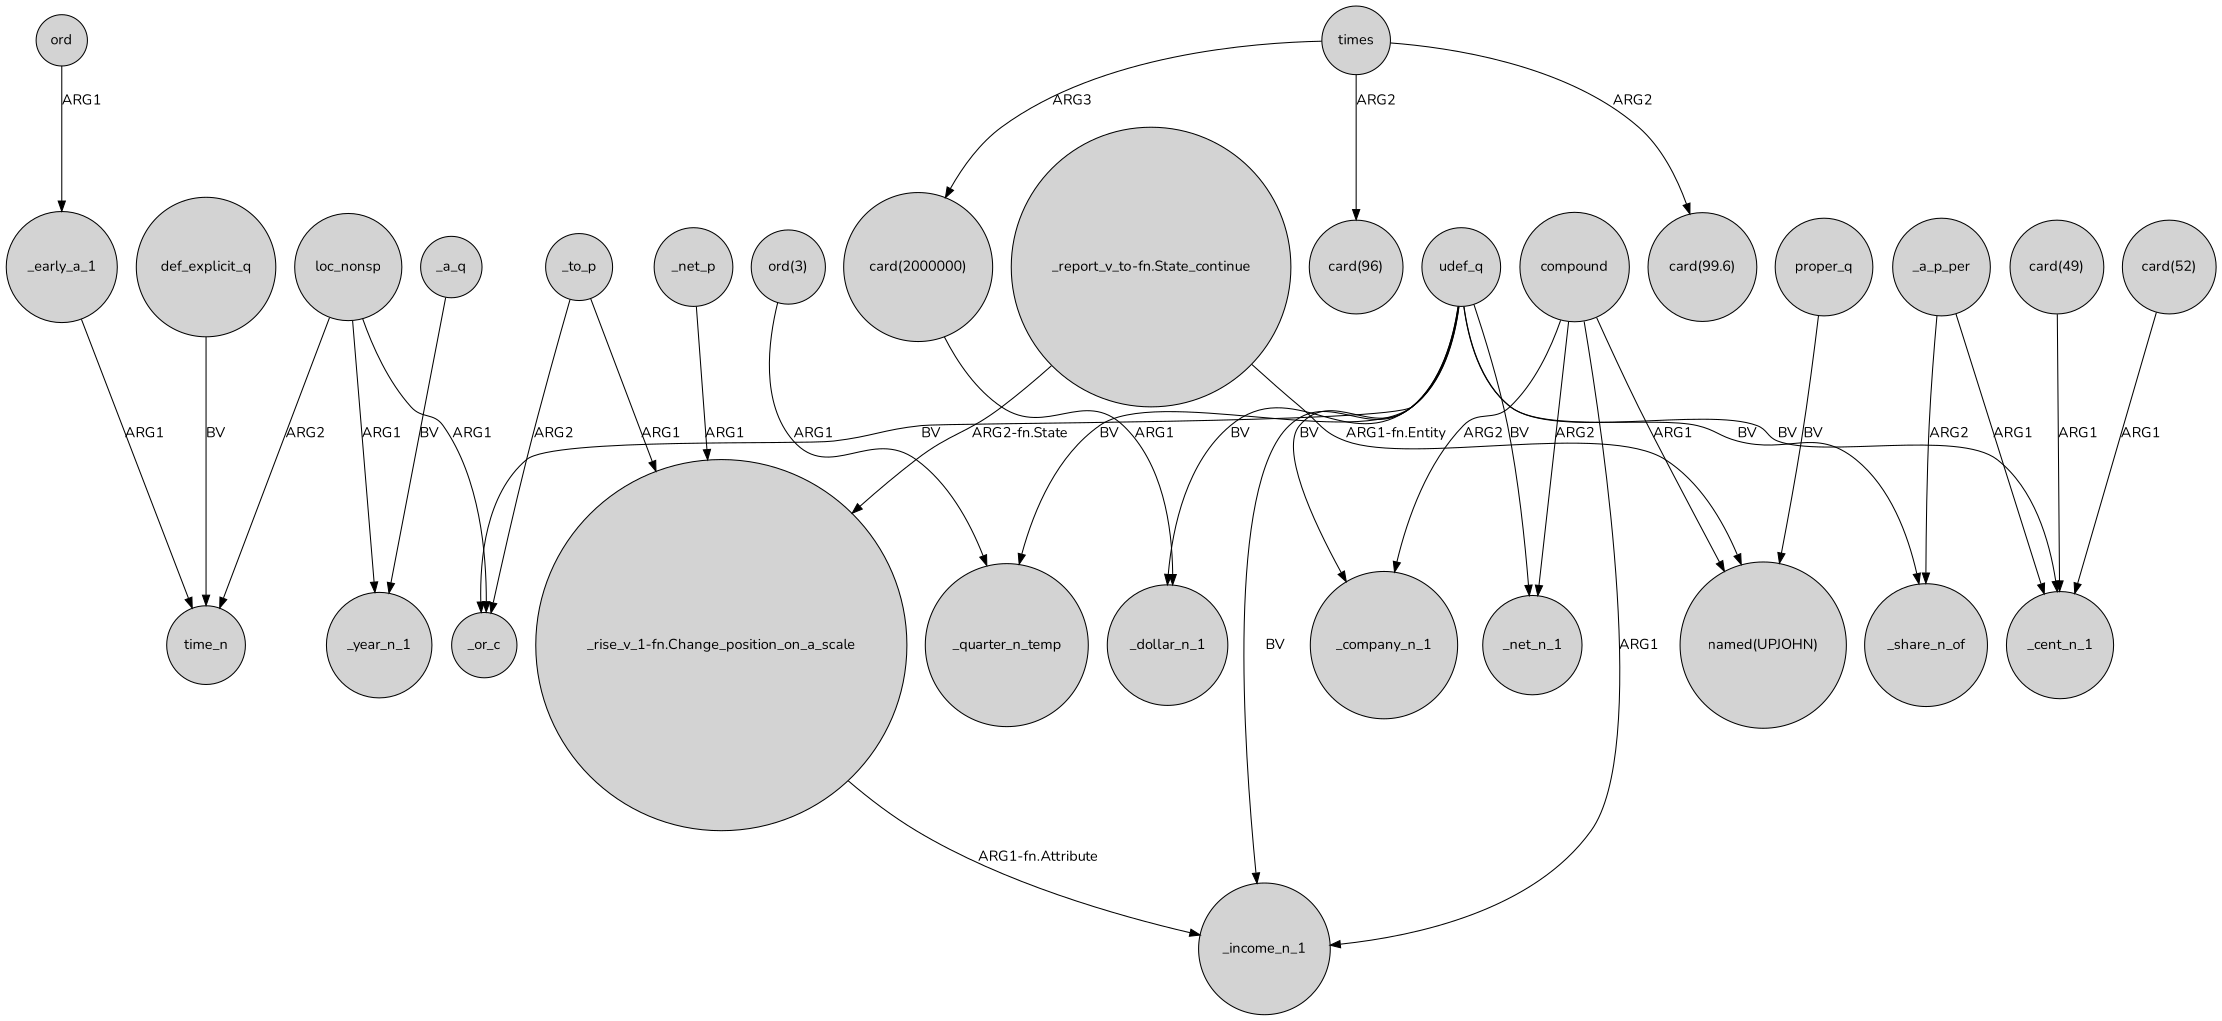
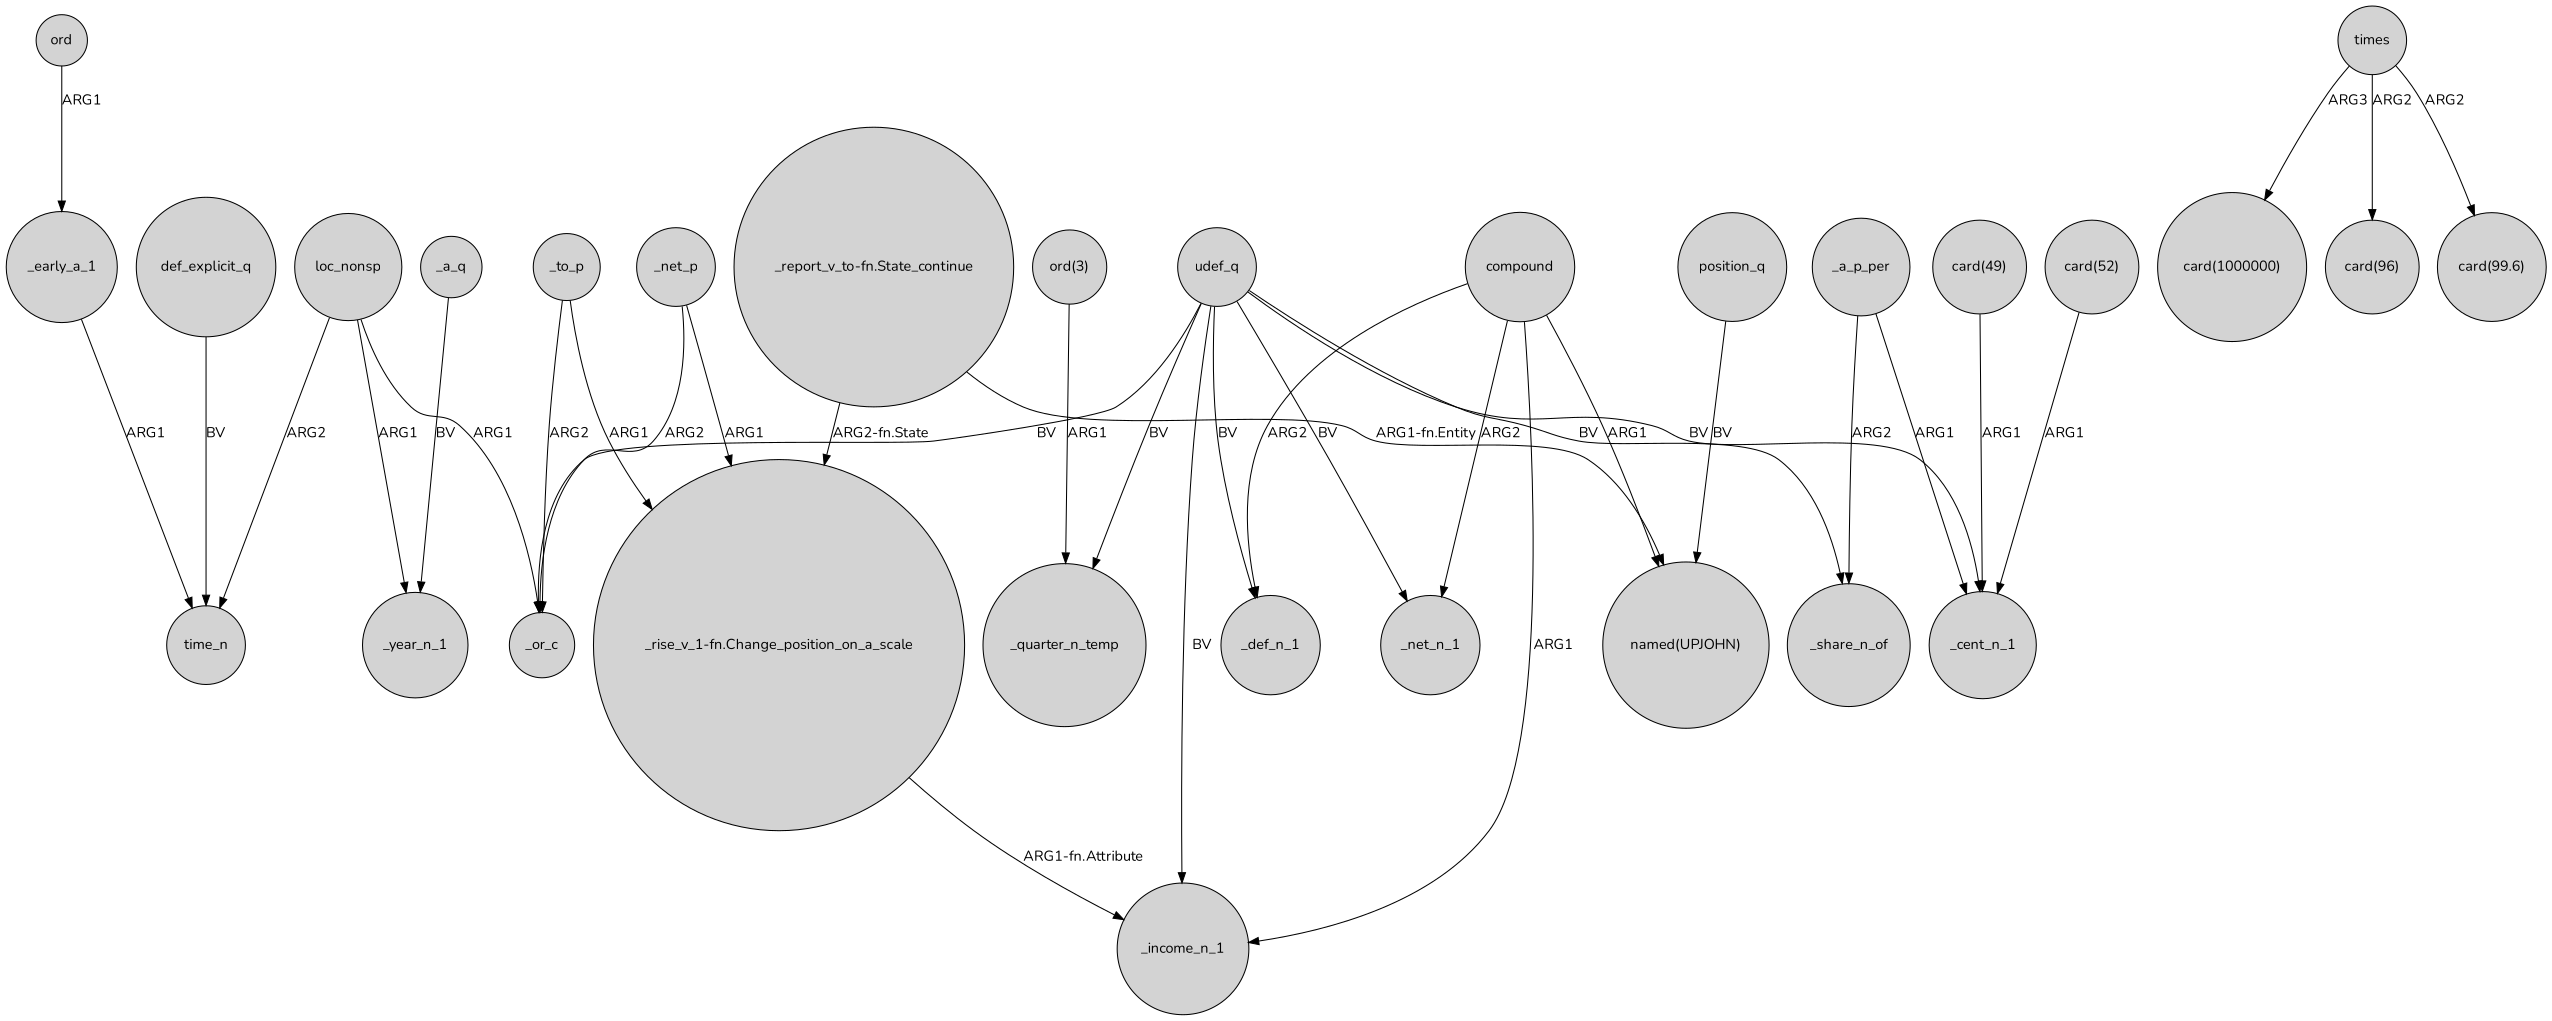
(918, 267) -> (2232, 267)
(1824, 267) -> (1732, 267)
none -> (655, 438)
(1168, 645) -> none
(1384, 645) -> (1271, 645)
